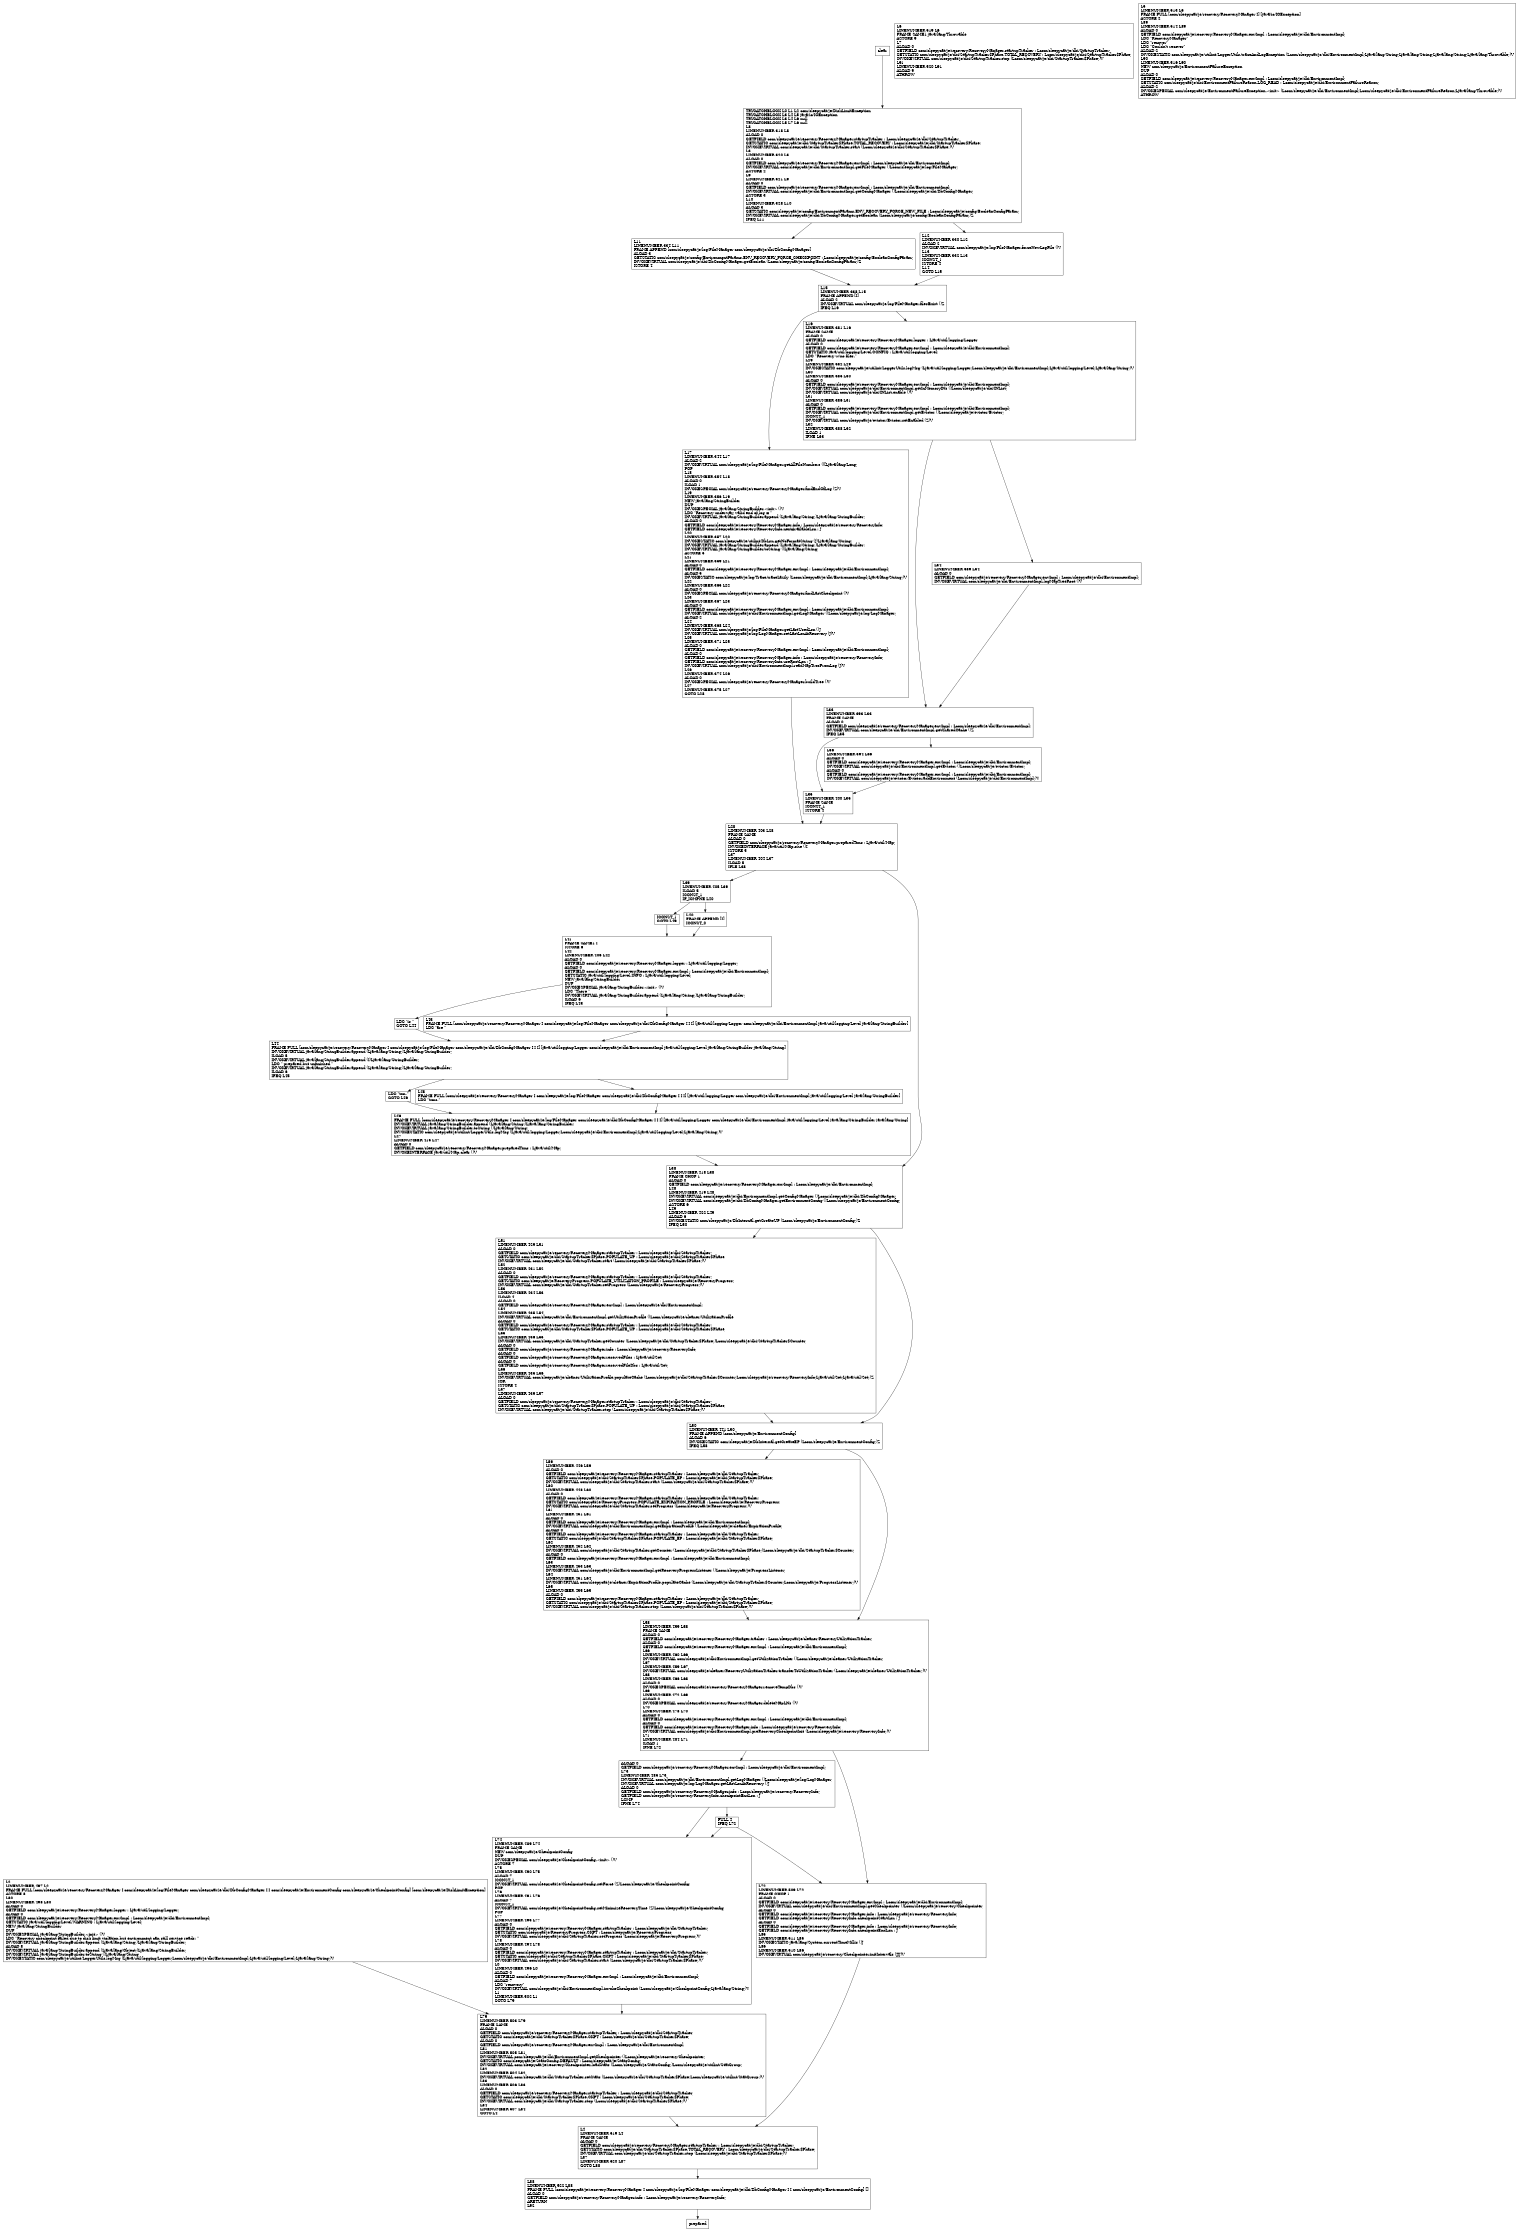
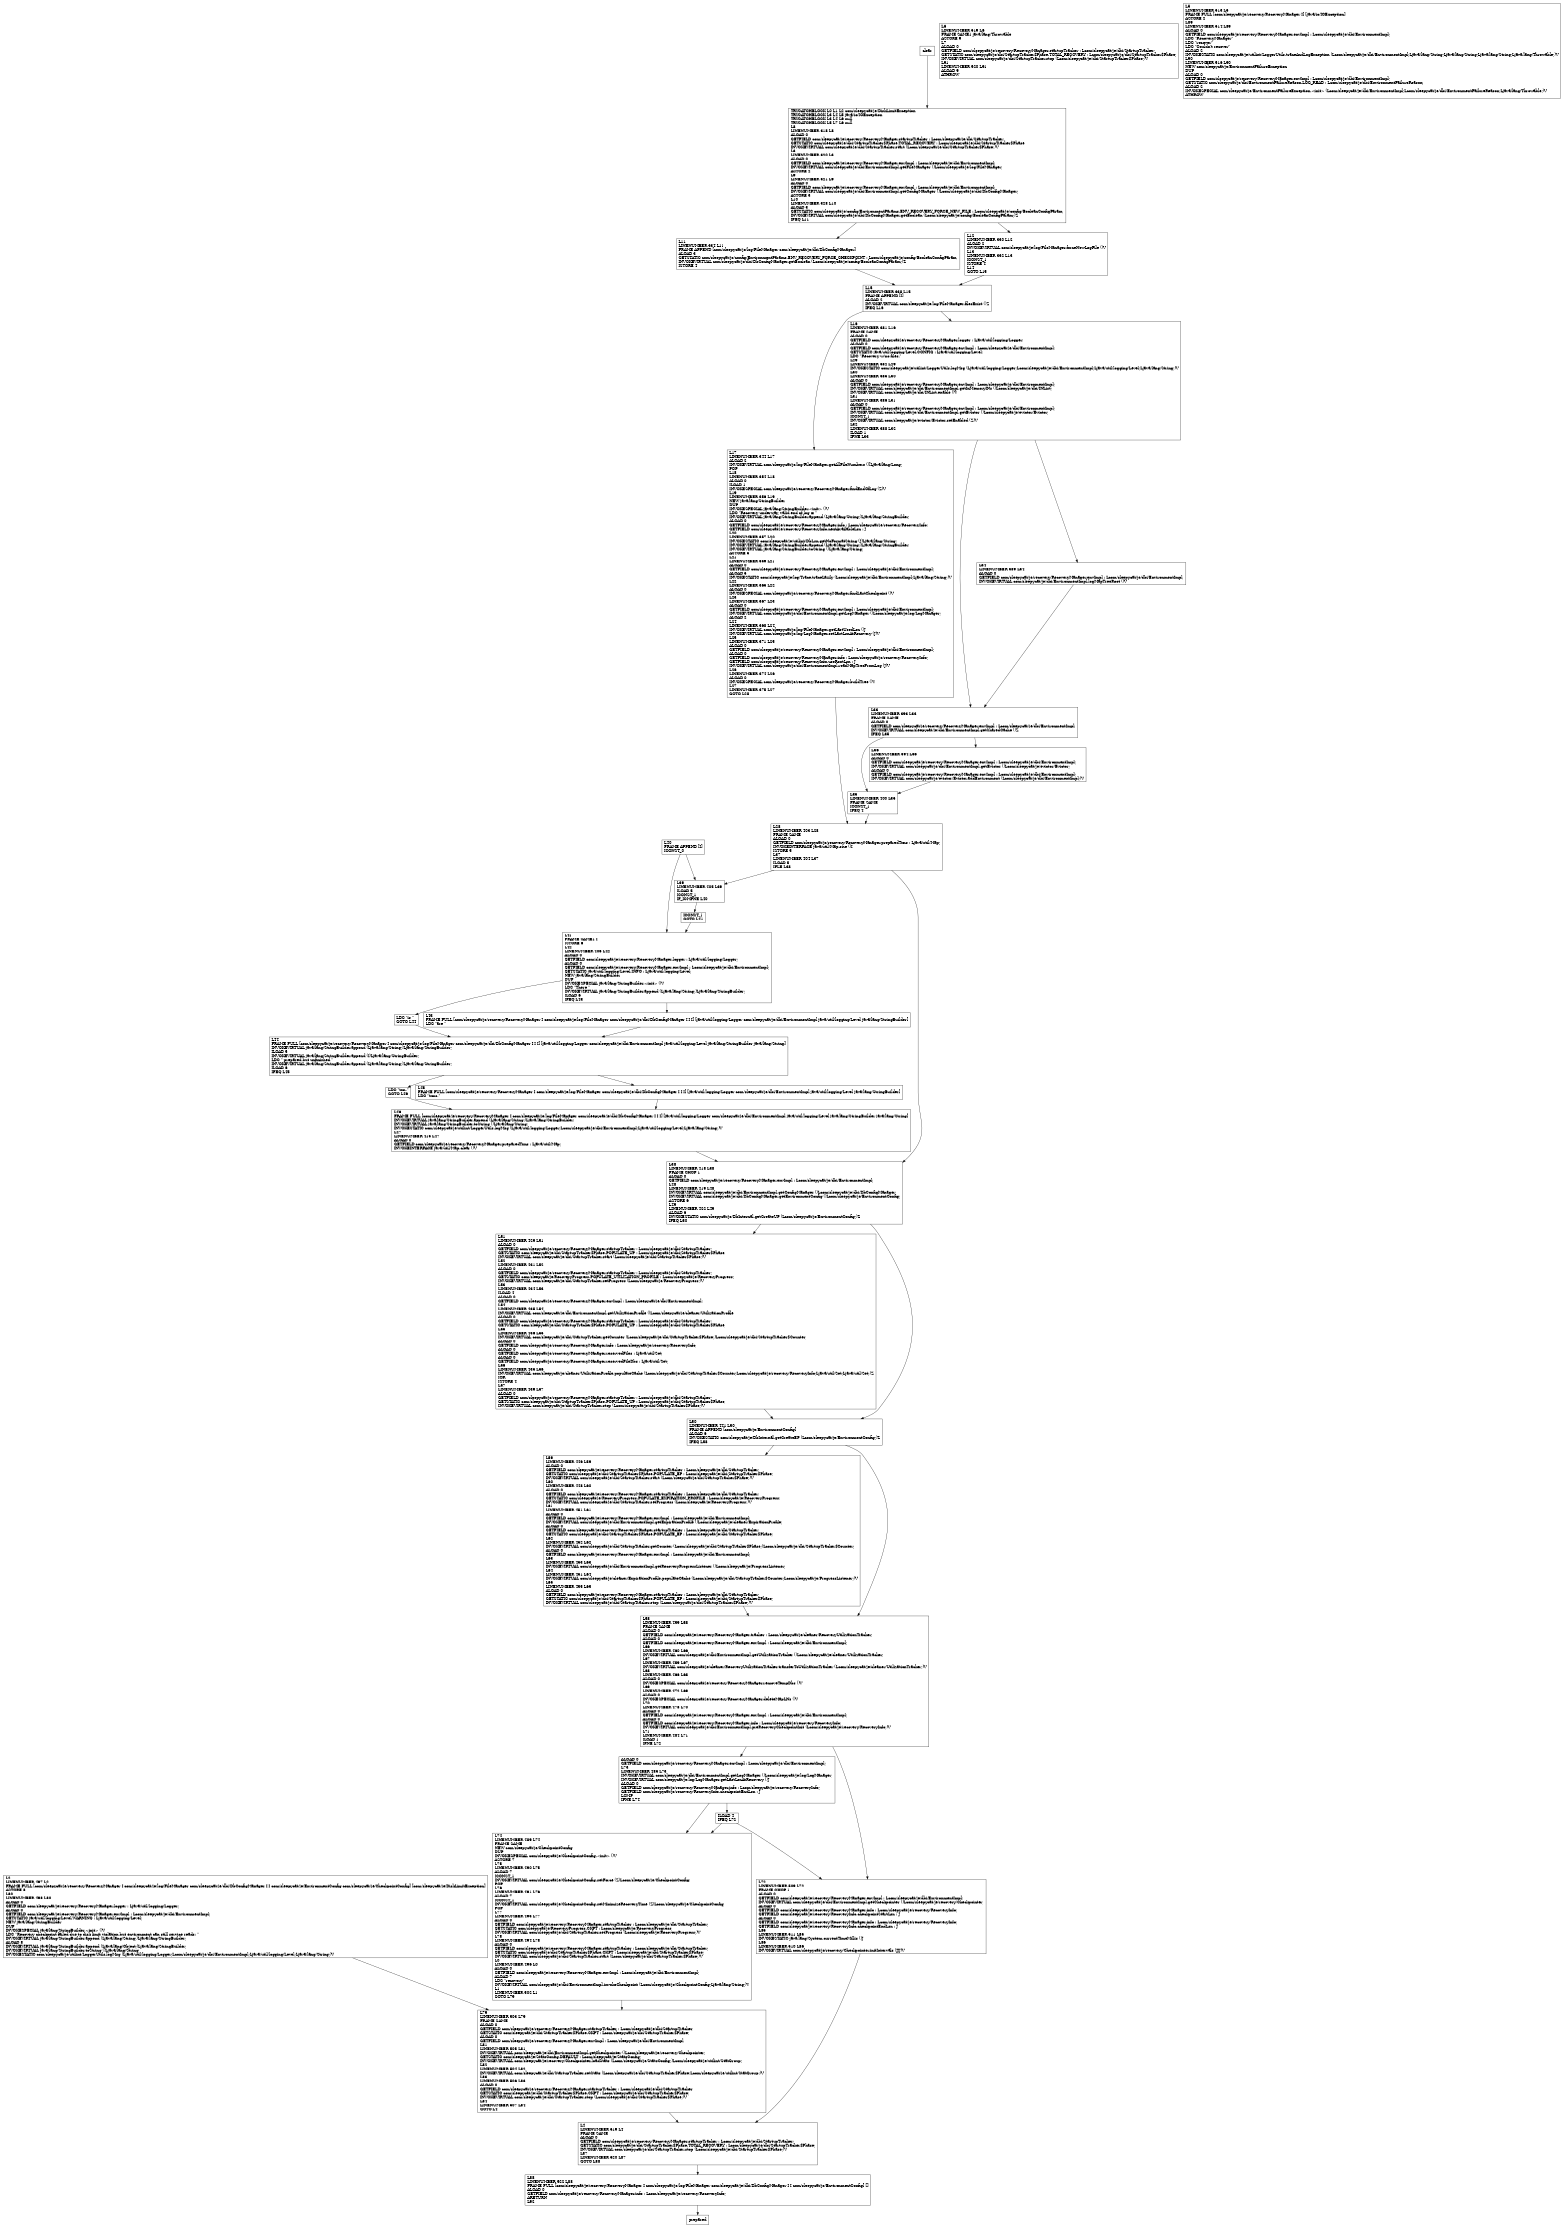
(828, 803) -> (873, 803)
(705, 906) -> (690, 866)
(667, 919) -> (693, 917)
(727, 1822) -> (727, 1818)
